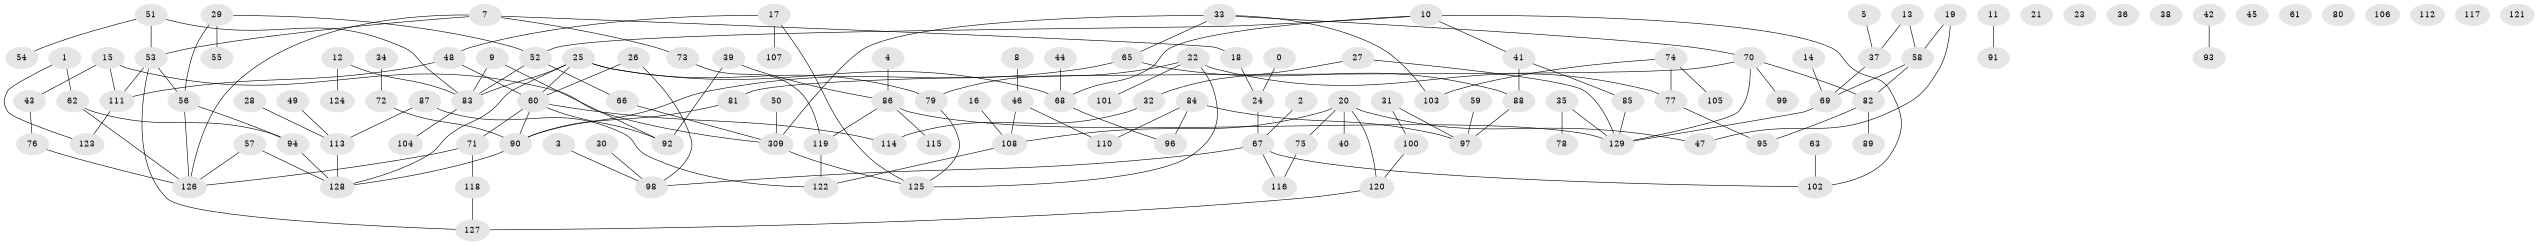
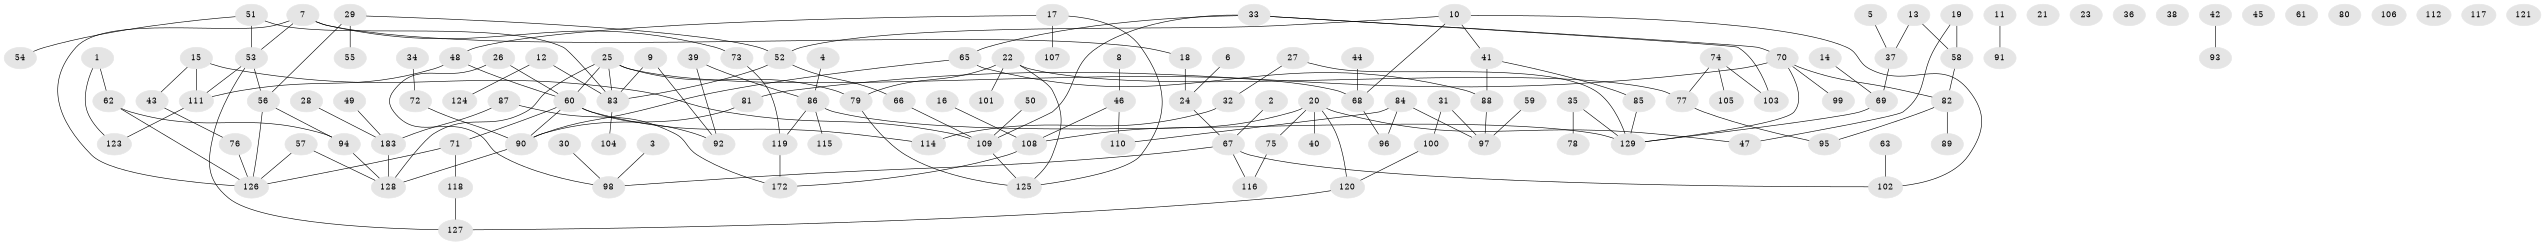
(1280, 58) -> (1228, 58)
(1870, 80) -> none
(337, 144) -> (388, 144)
(776, 144) -> (985, 144)
(821, 187) -> (780, 187)
